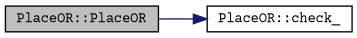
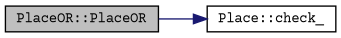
(280, 19) -> (272, 19)
